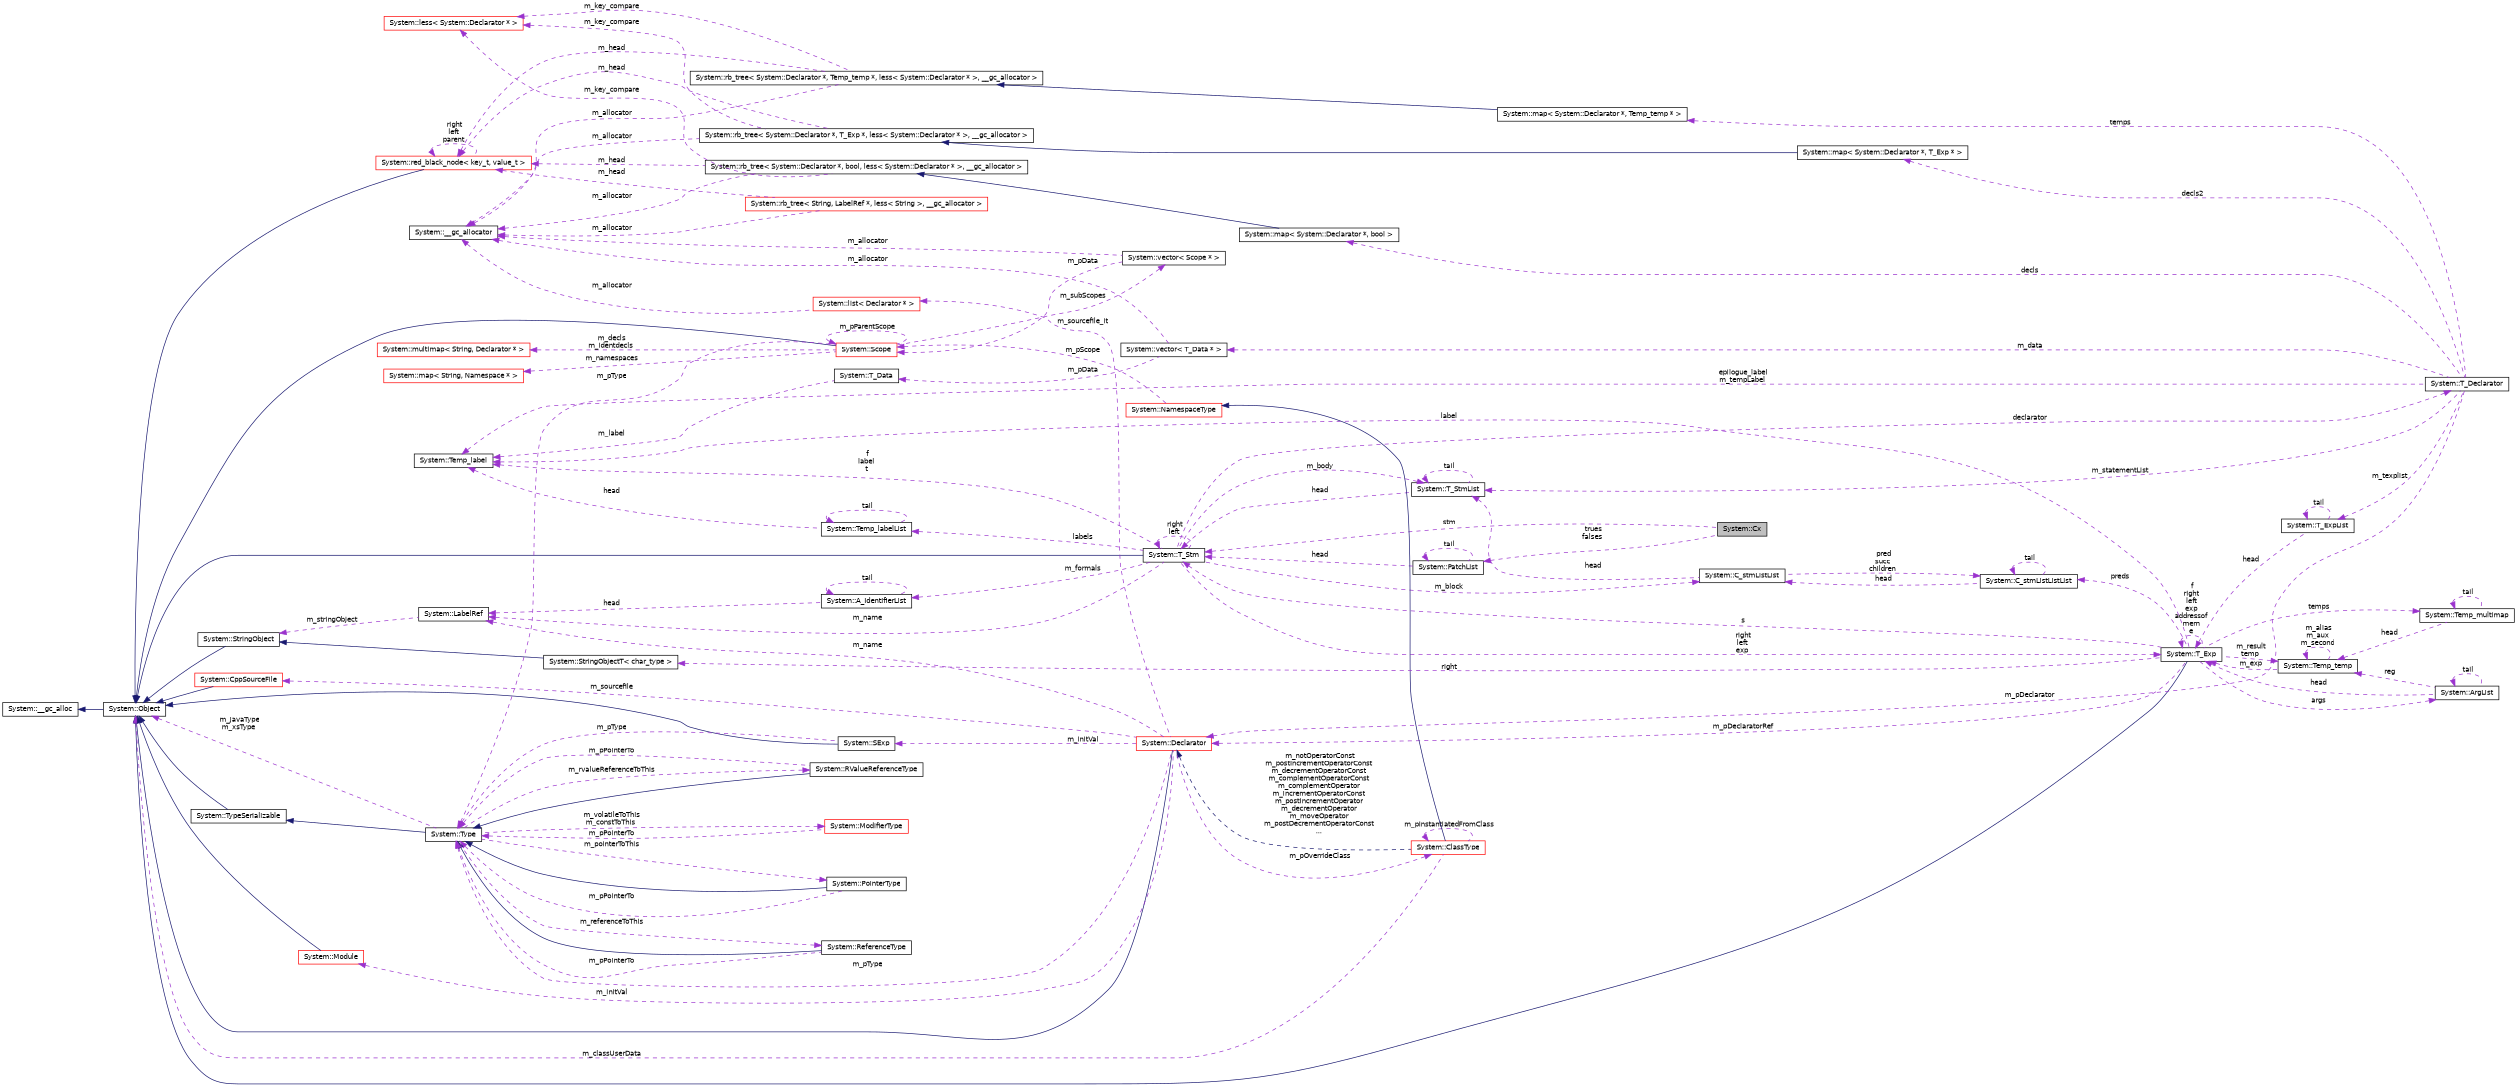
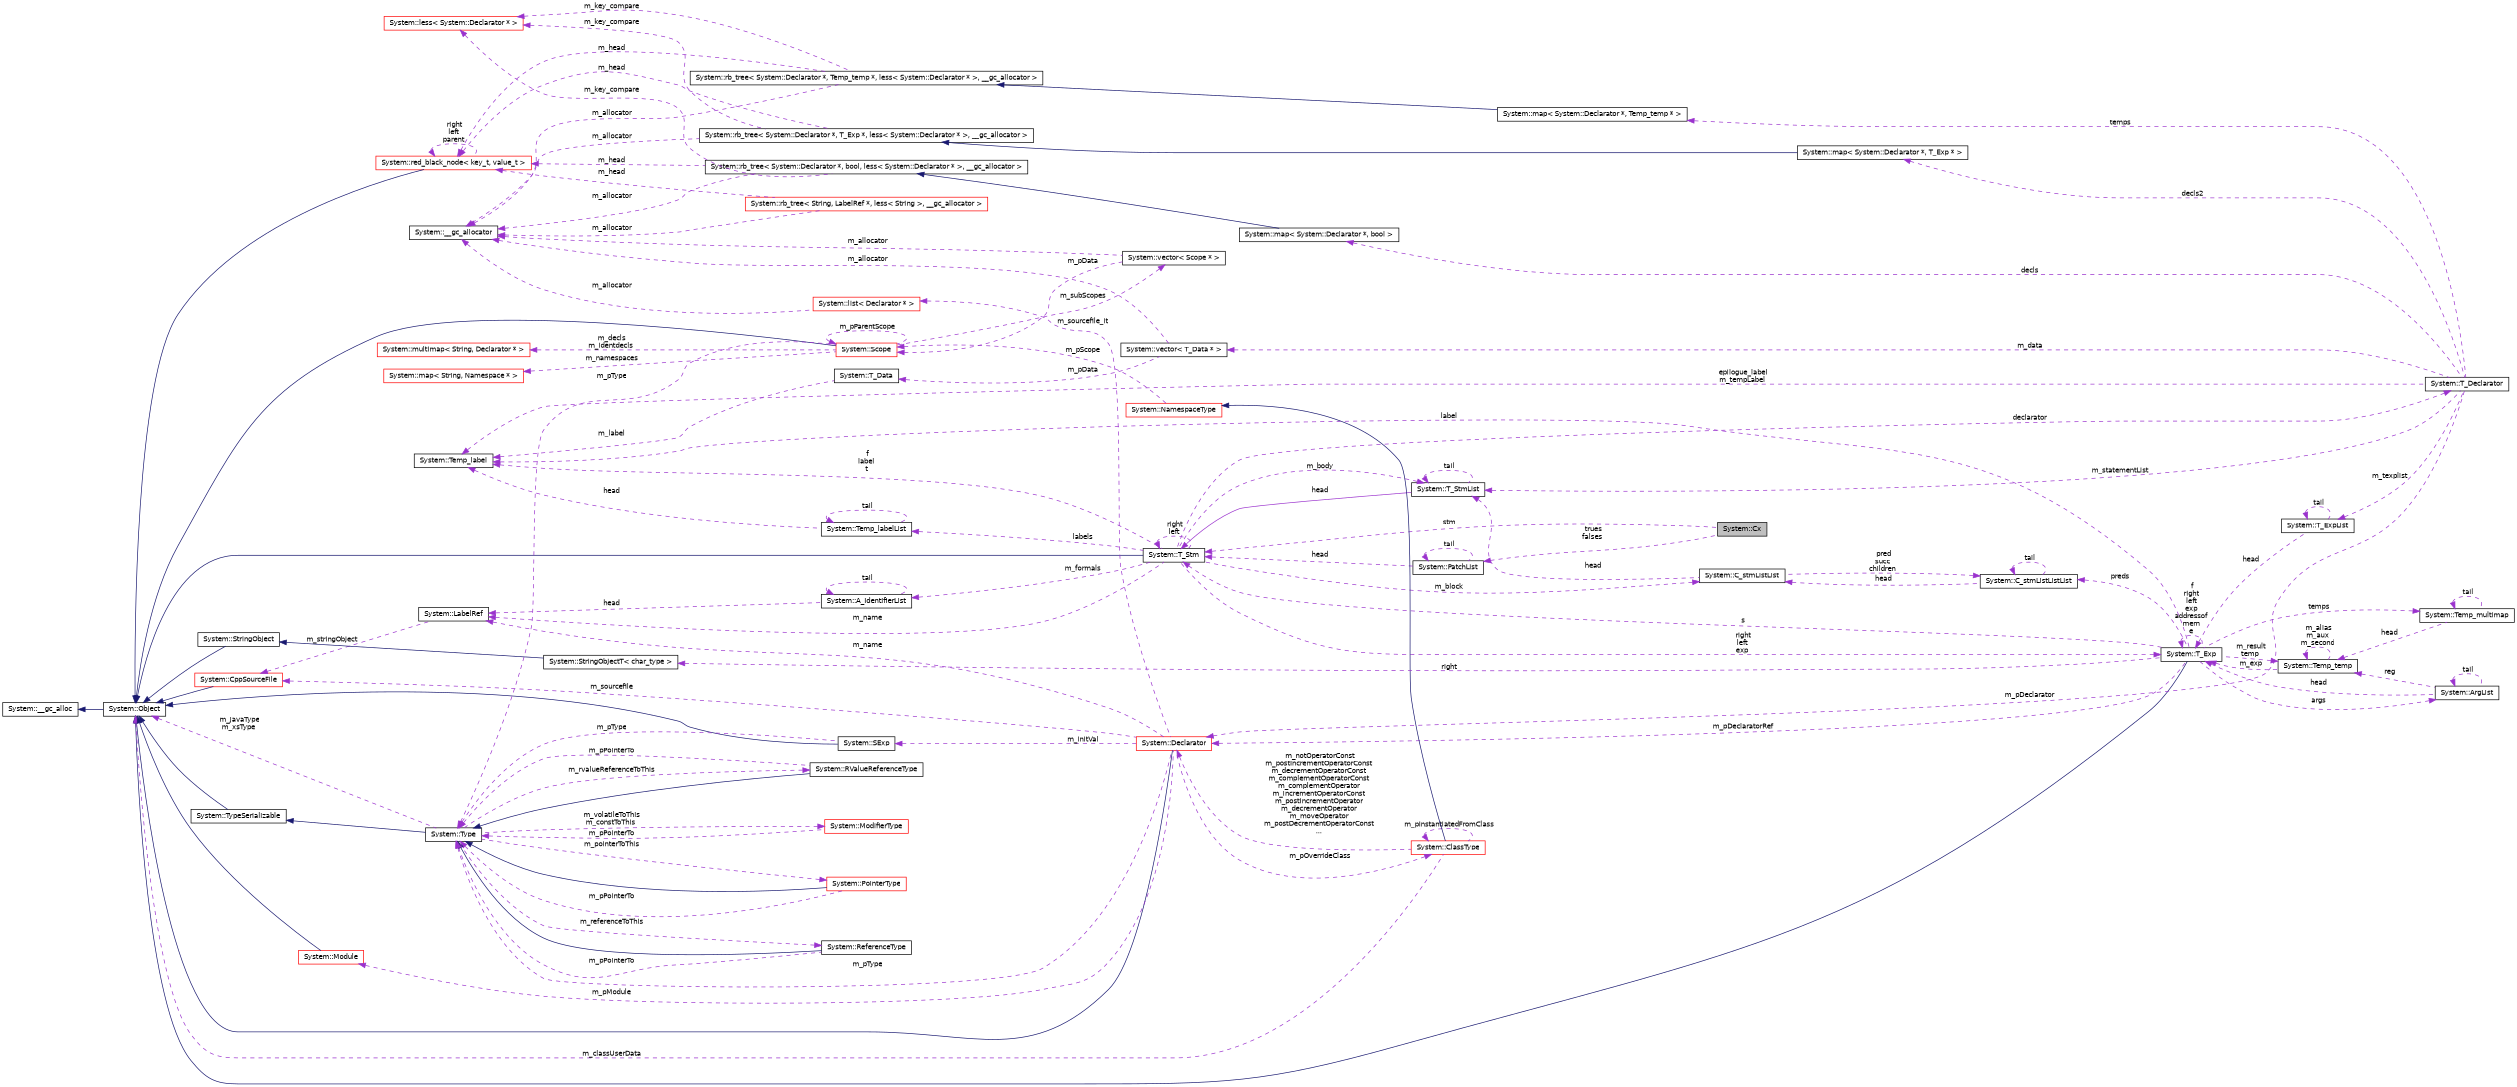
(1293, 502) -> (1293, 502)
(352, 624) -> (337, 650)
(1274, 845) -> (1274, 845)
(867, 884) -> (867, 884)
(611, 993) -> (611, 993)
